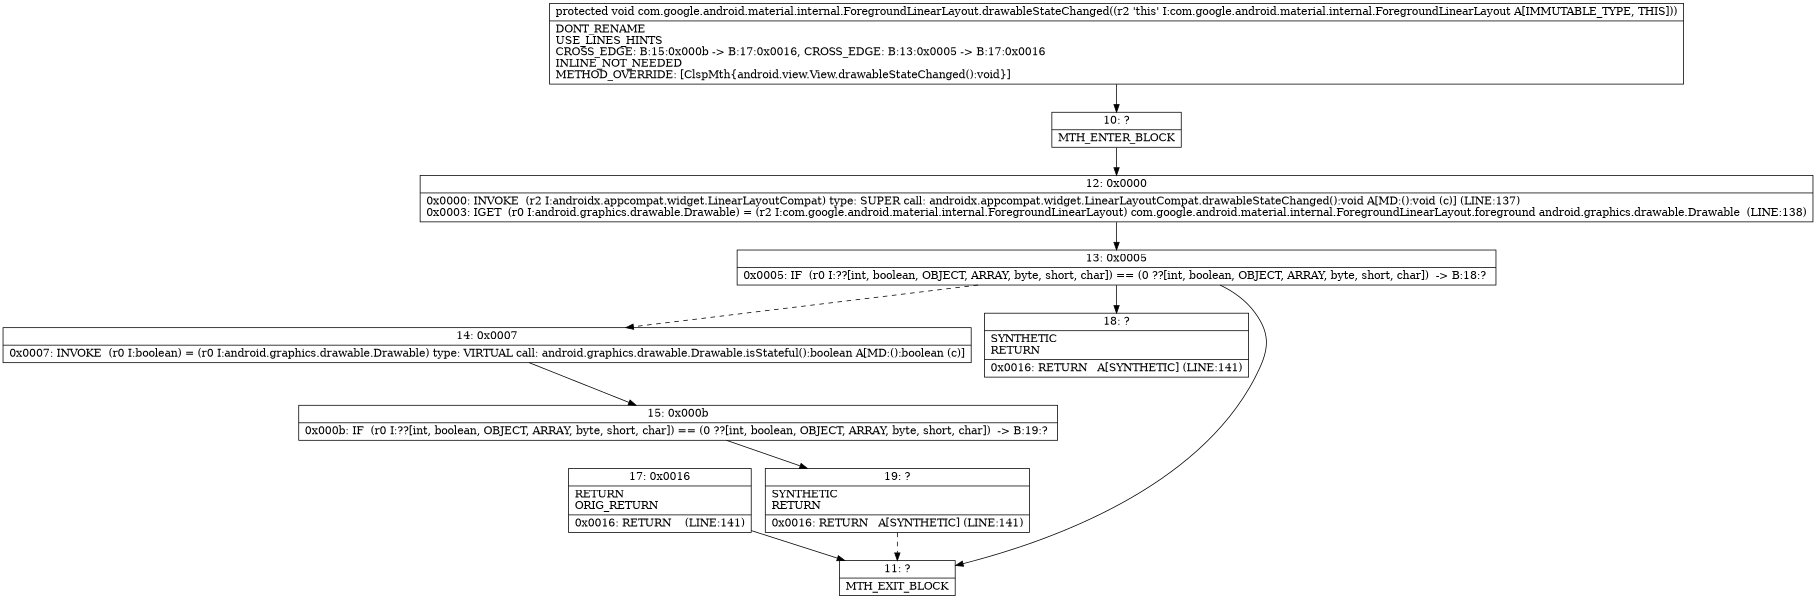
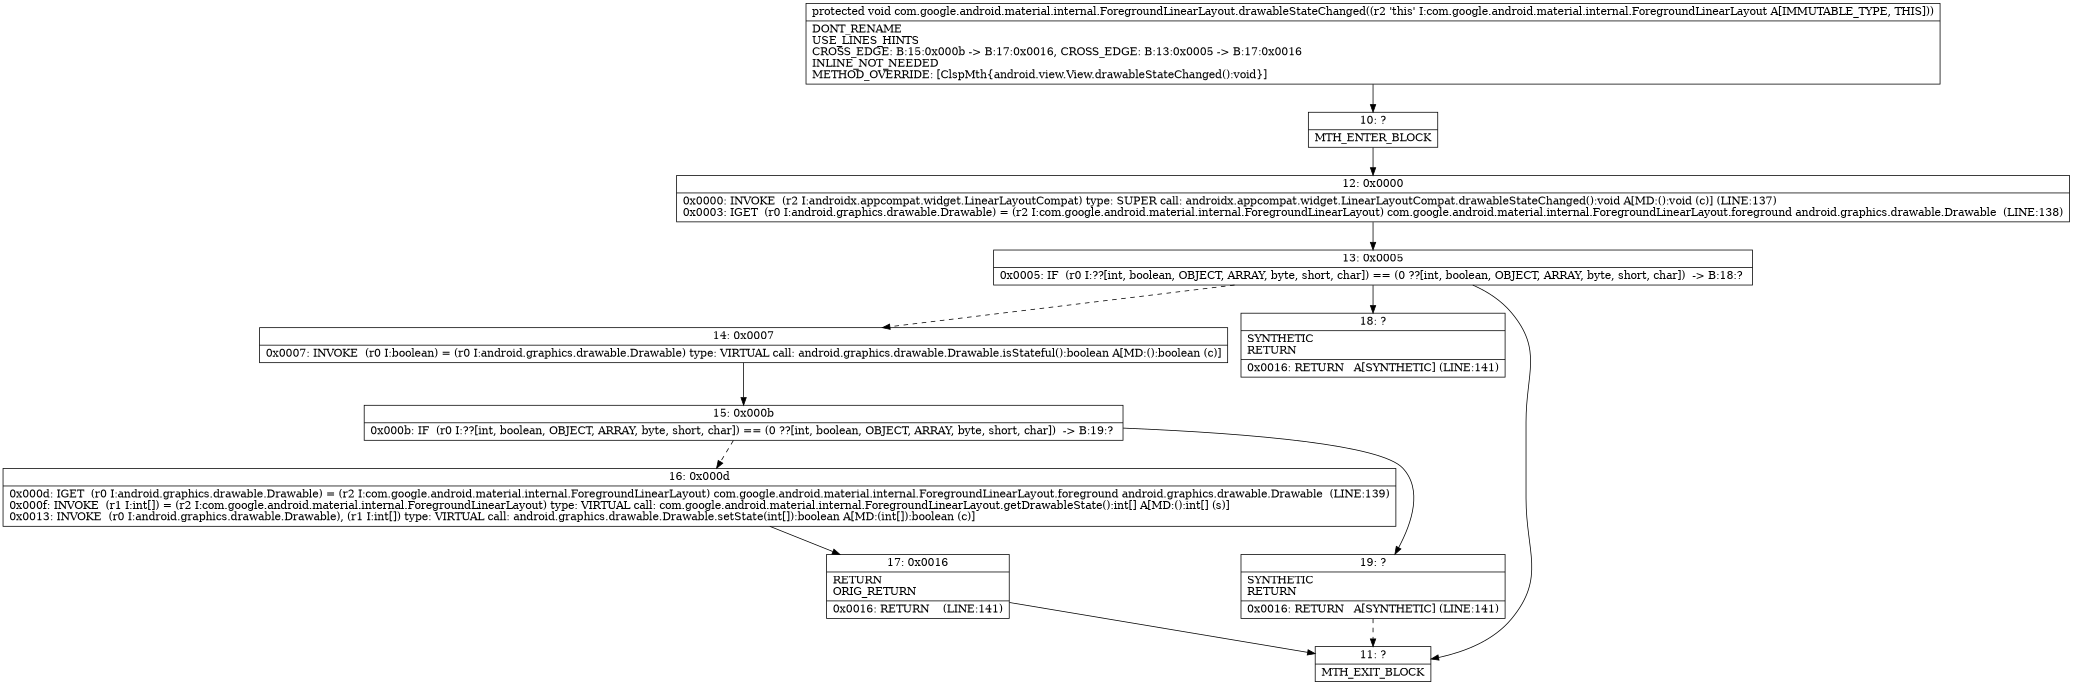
none -> (699, 497)
